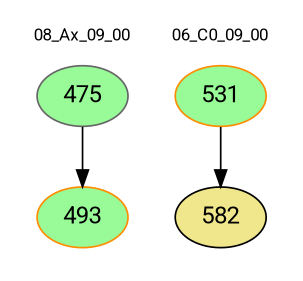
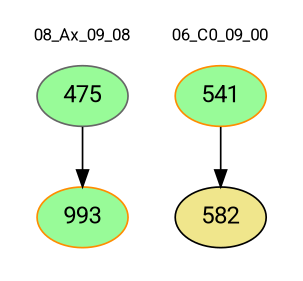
(83, 36) -> (83, 36)
(221, 96) -> (221, 96)
(83, 217) -> (83, 217)
